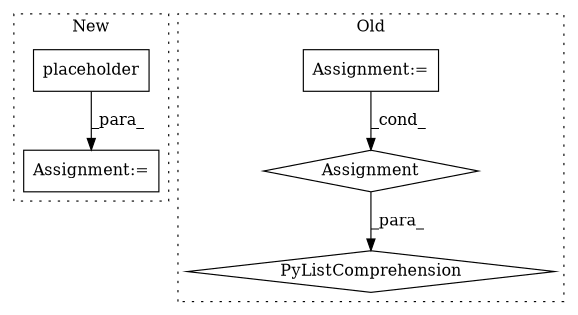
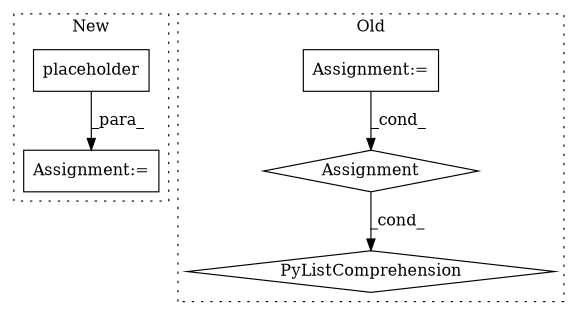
(398, 221) -> (398, 221)
